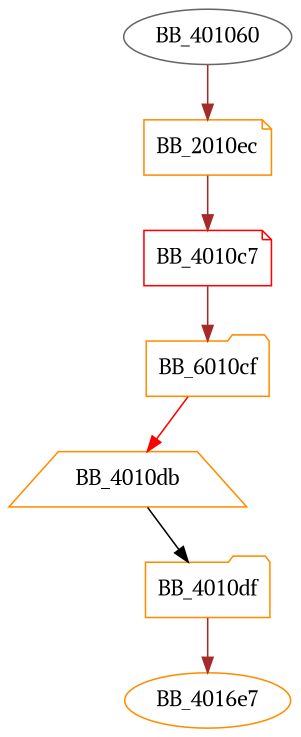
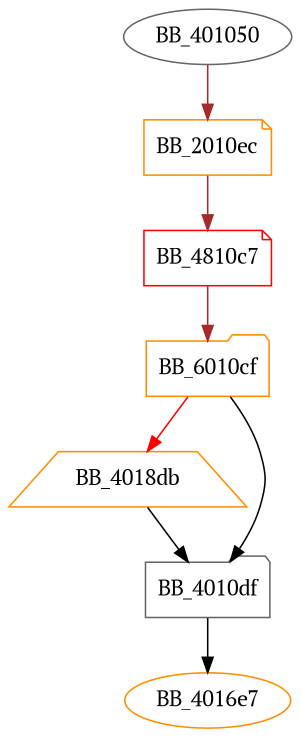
(208, 37) -> (208, 37)
(208, 258) -> (208, 258)
none -> (265, 471)
(128, 479) -> (128, 479)
(208, 590) -> (208, 590)
(208, 638) -> (208, 638)
